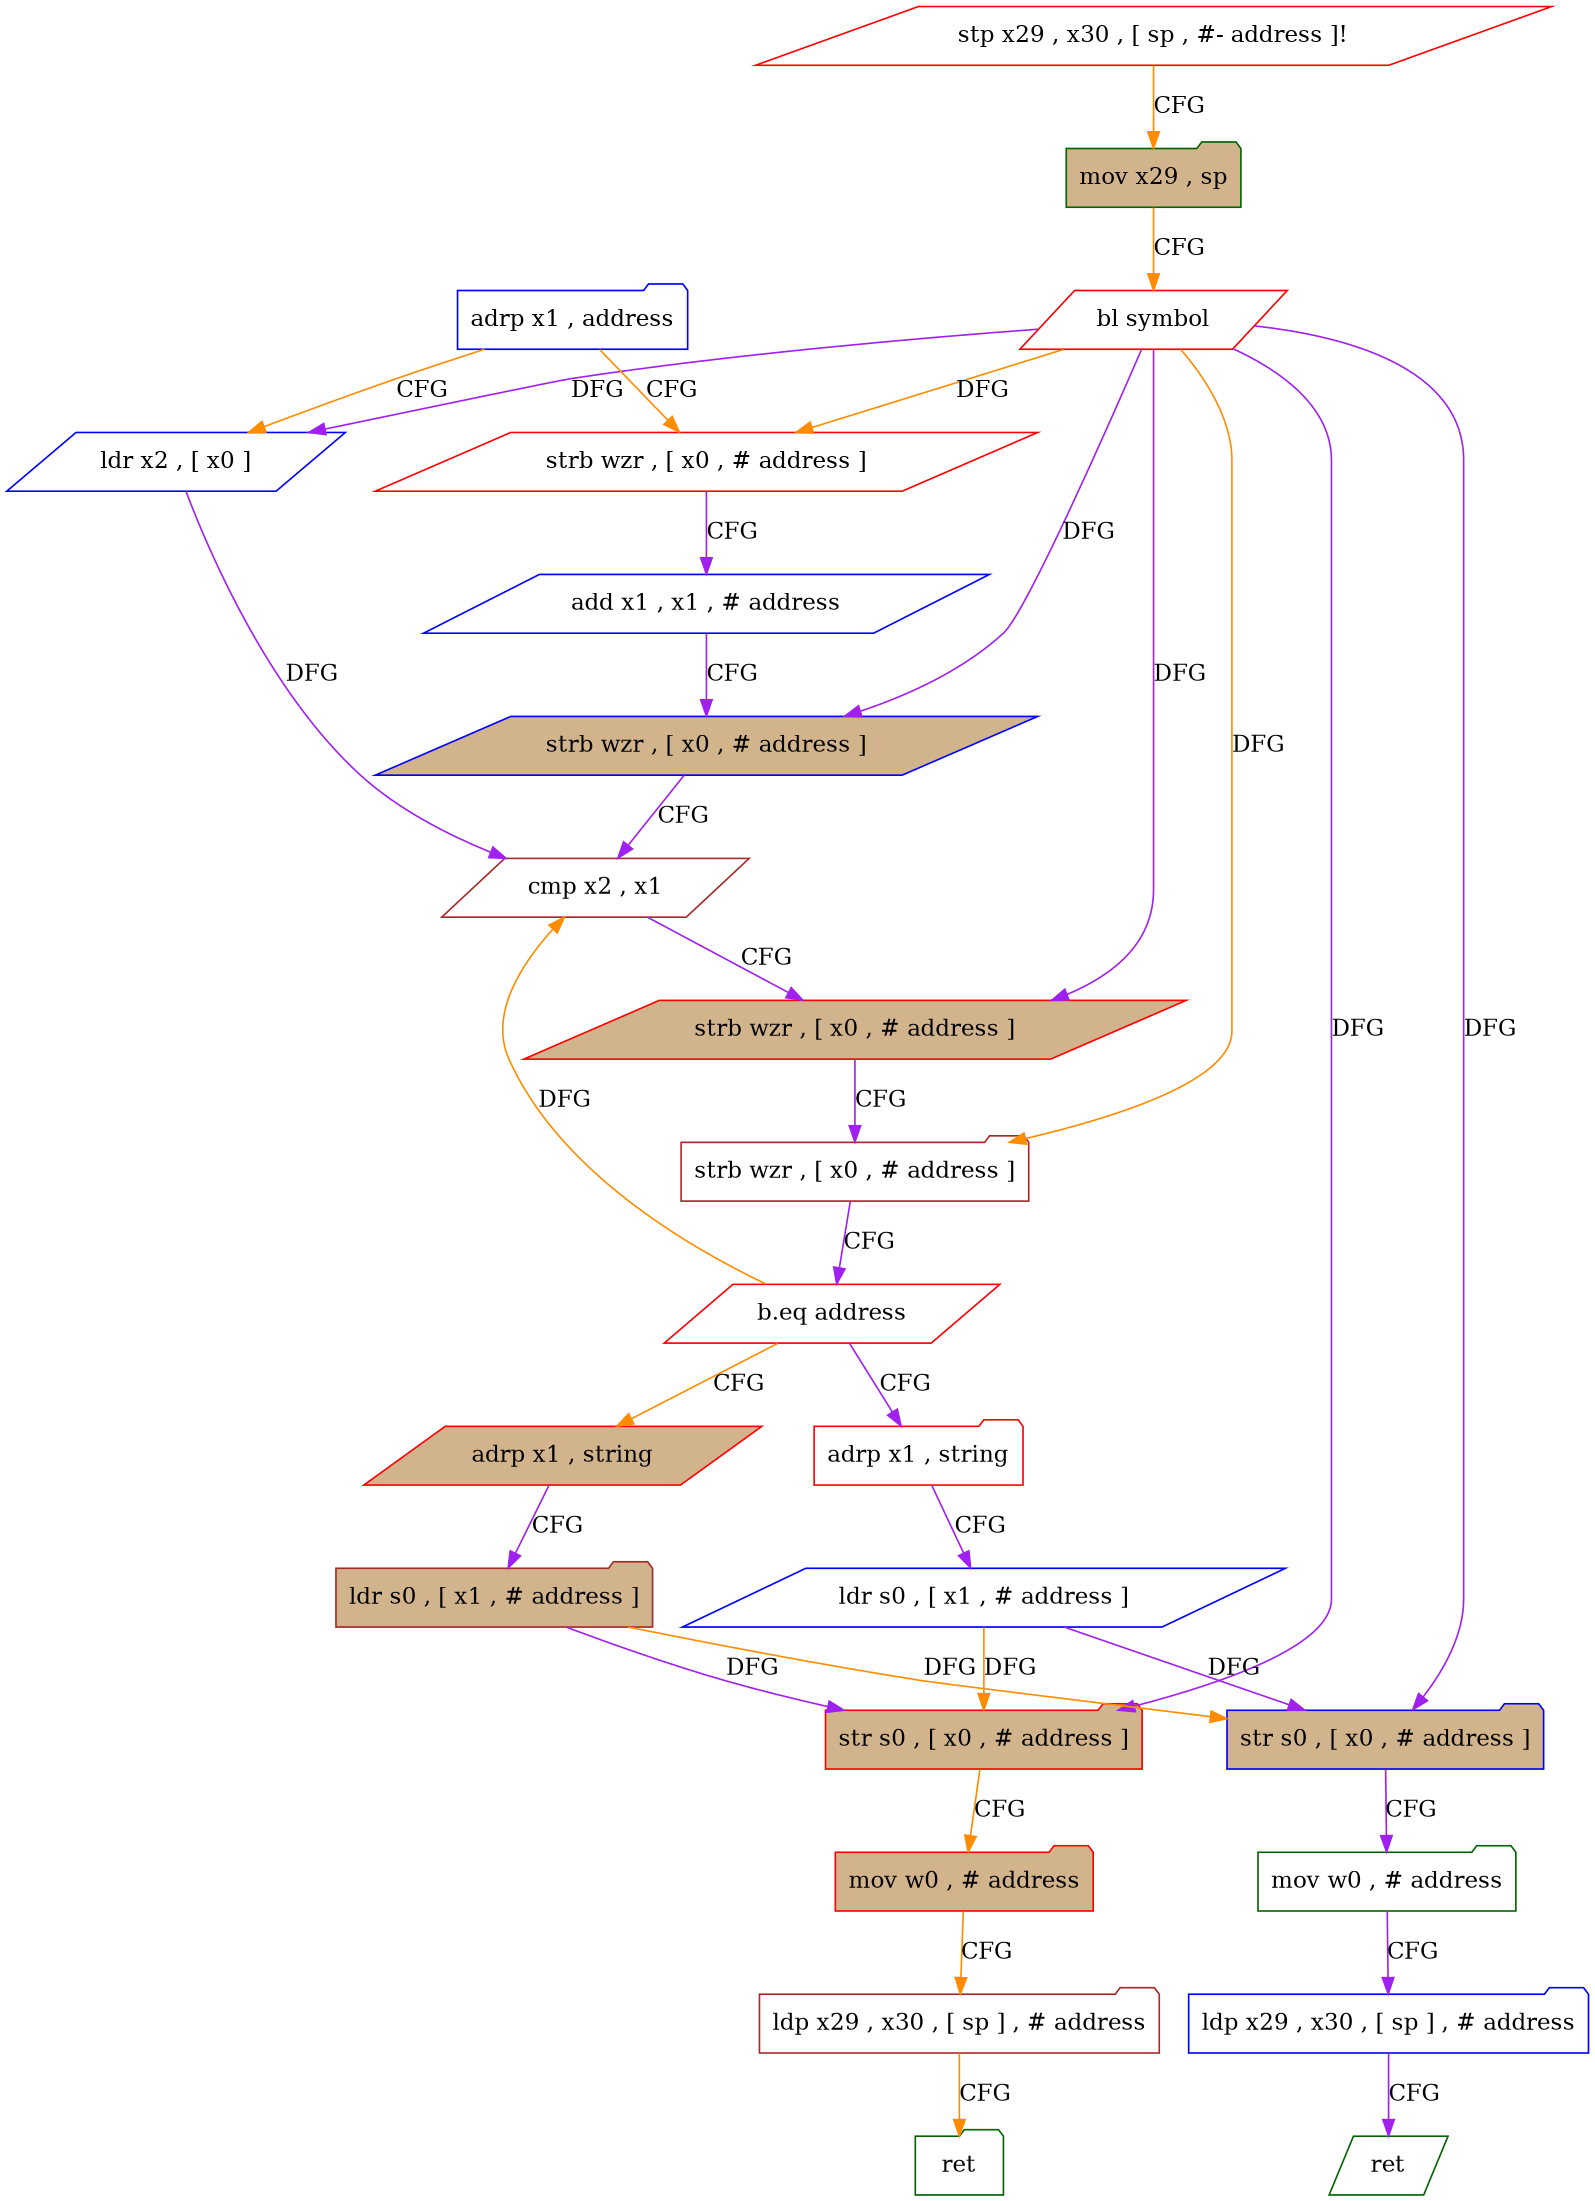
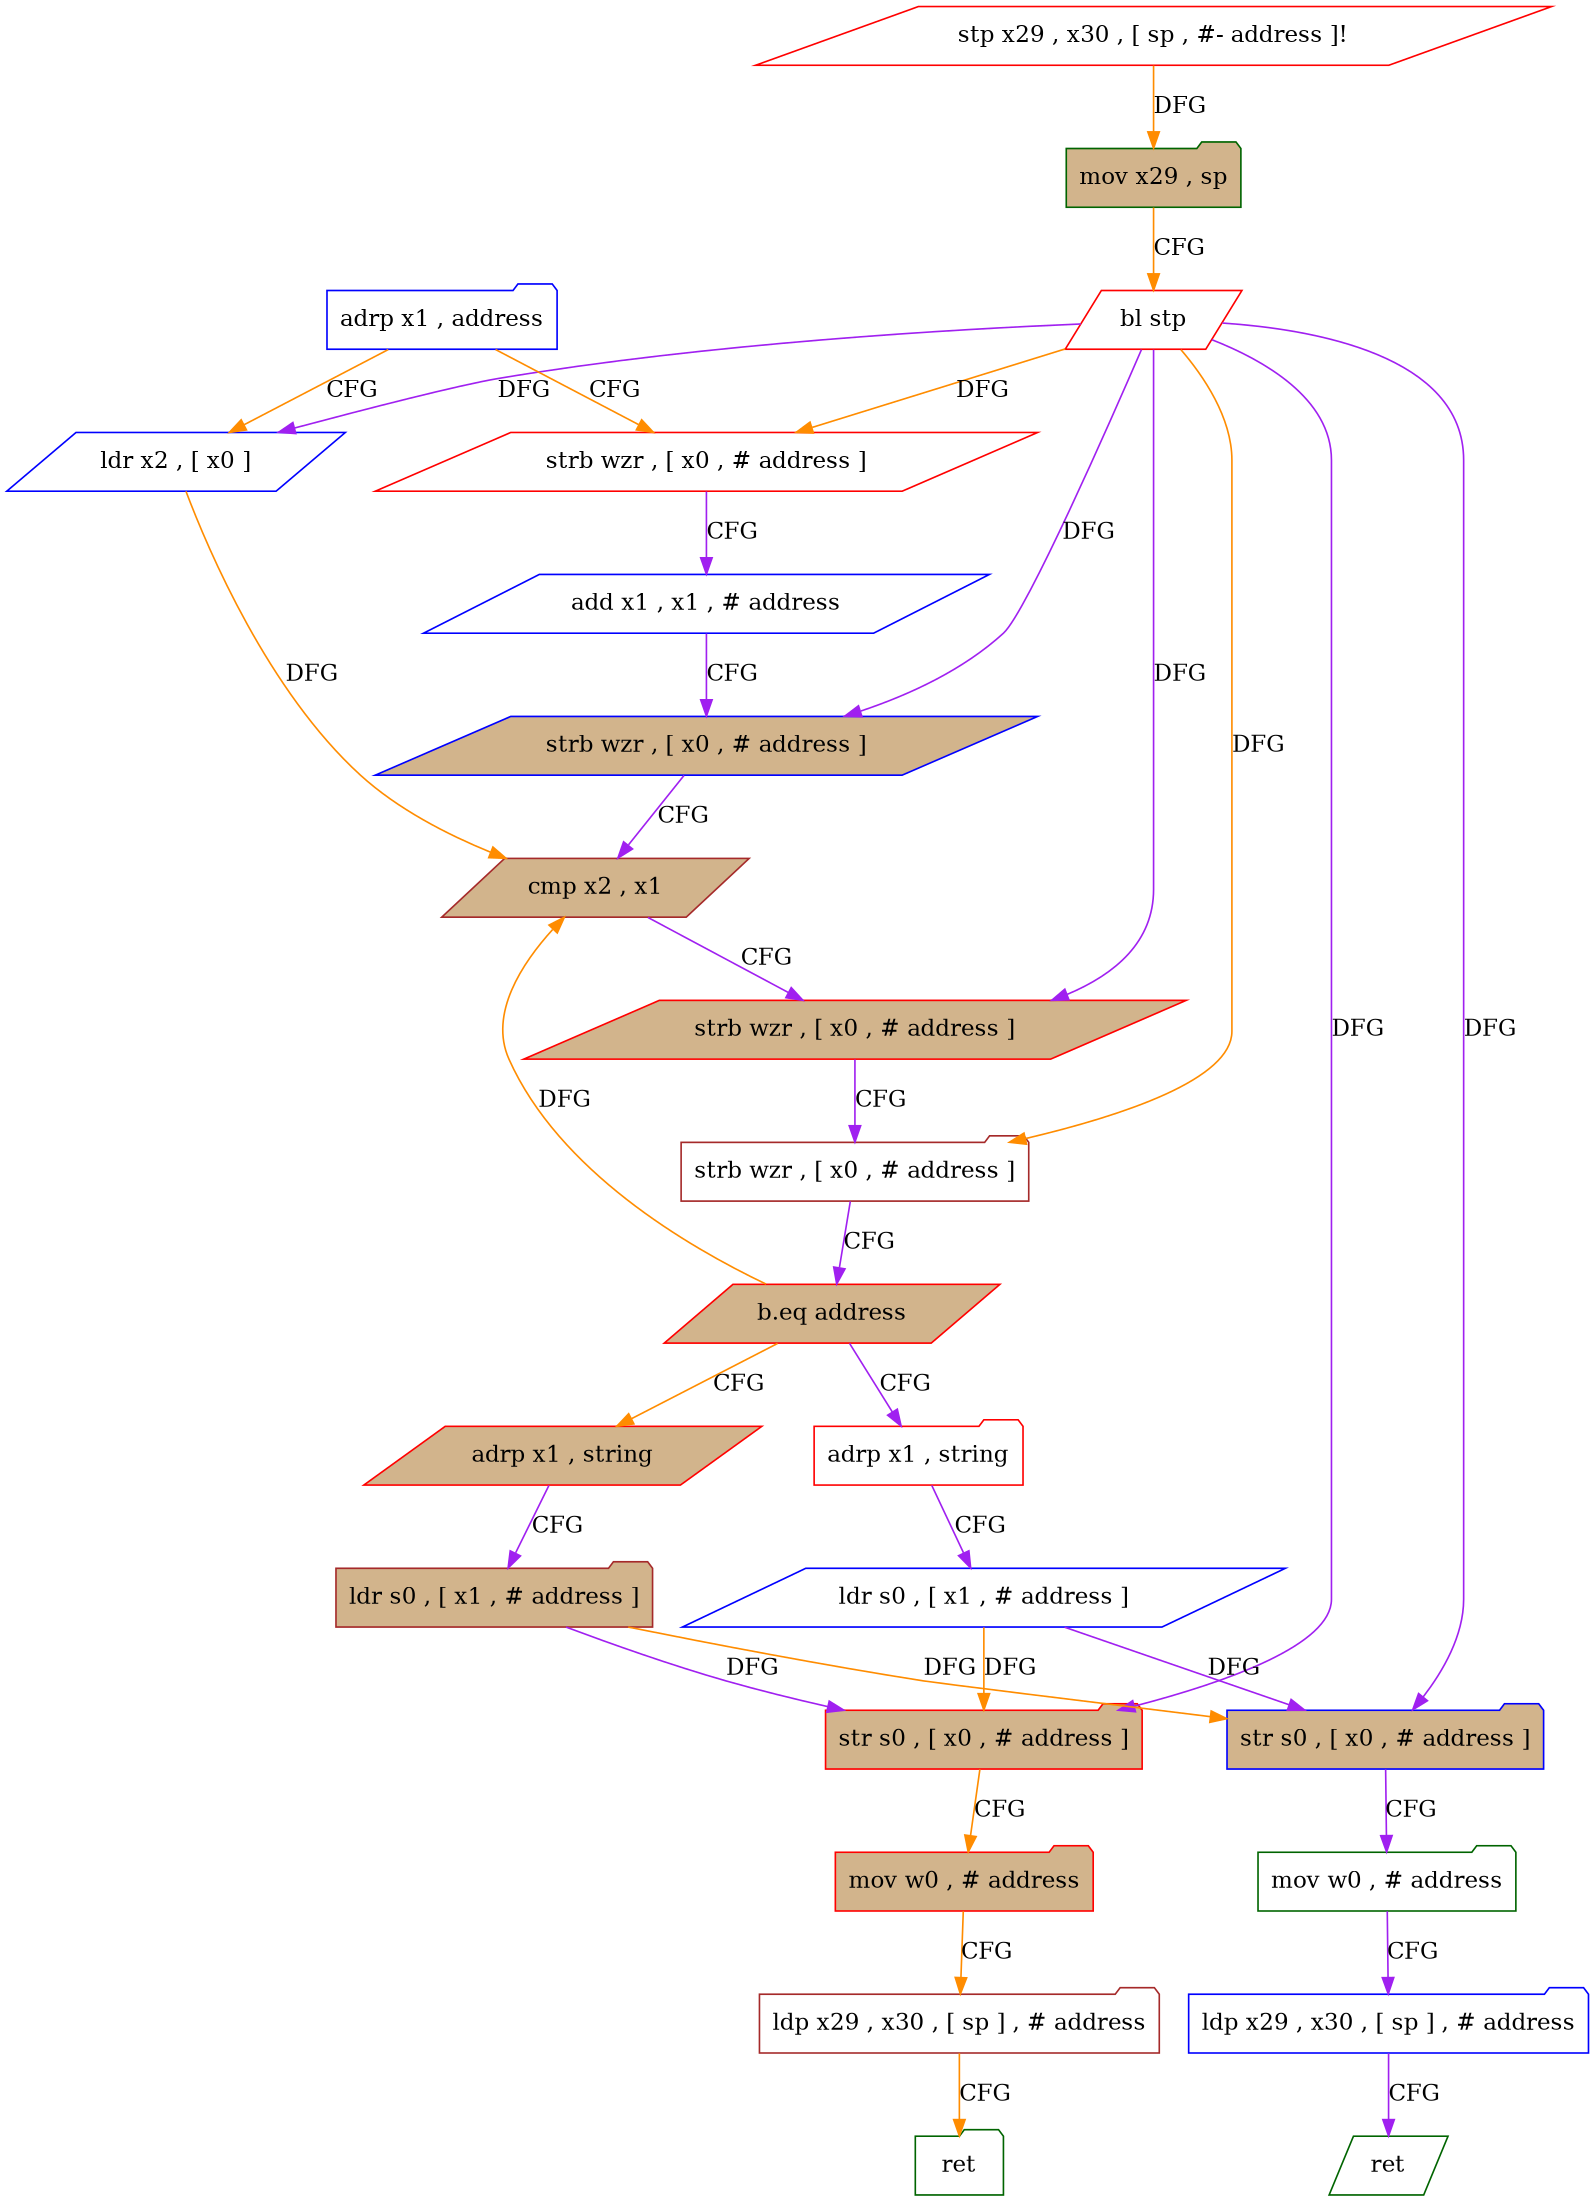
(1180, 107) -> (1180, 107)
(1154, 320) -> (1154, 320)
(300, 706) -> (300, 706)
(595, 888) -> (595, 888)
(832, 1314) -> (832, 1314)
